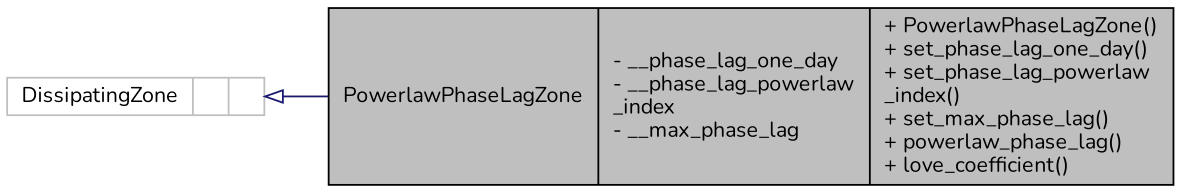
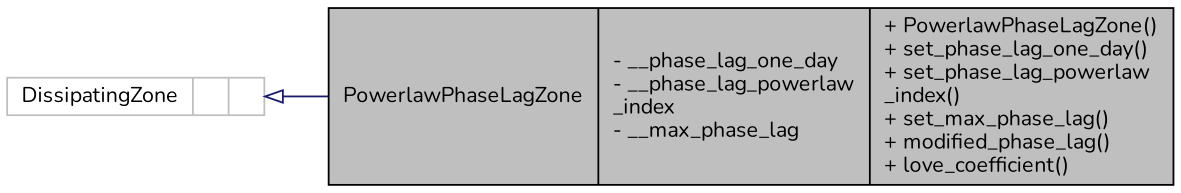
(1004, 142) -> (998, 142)
